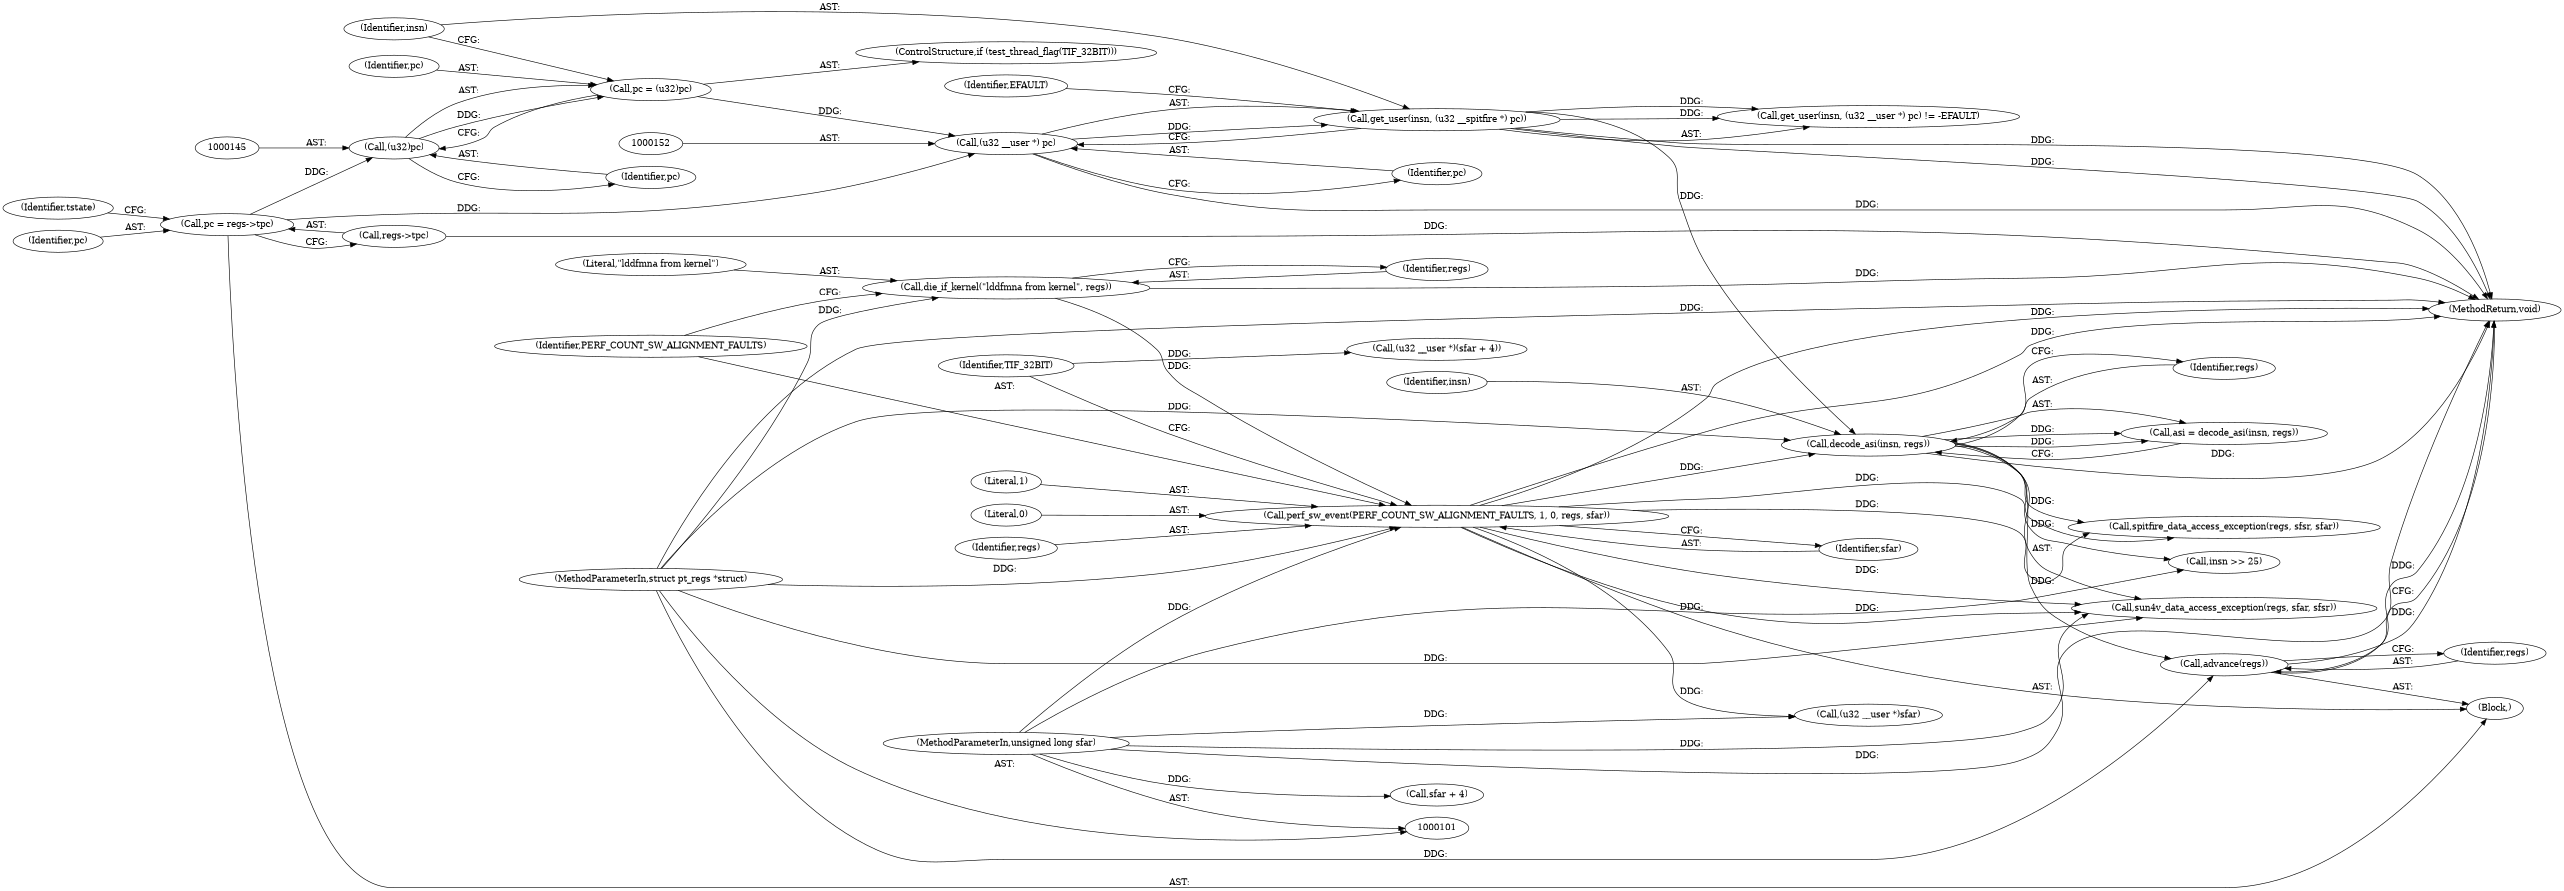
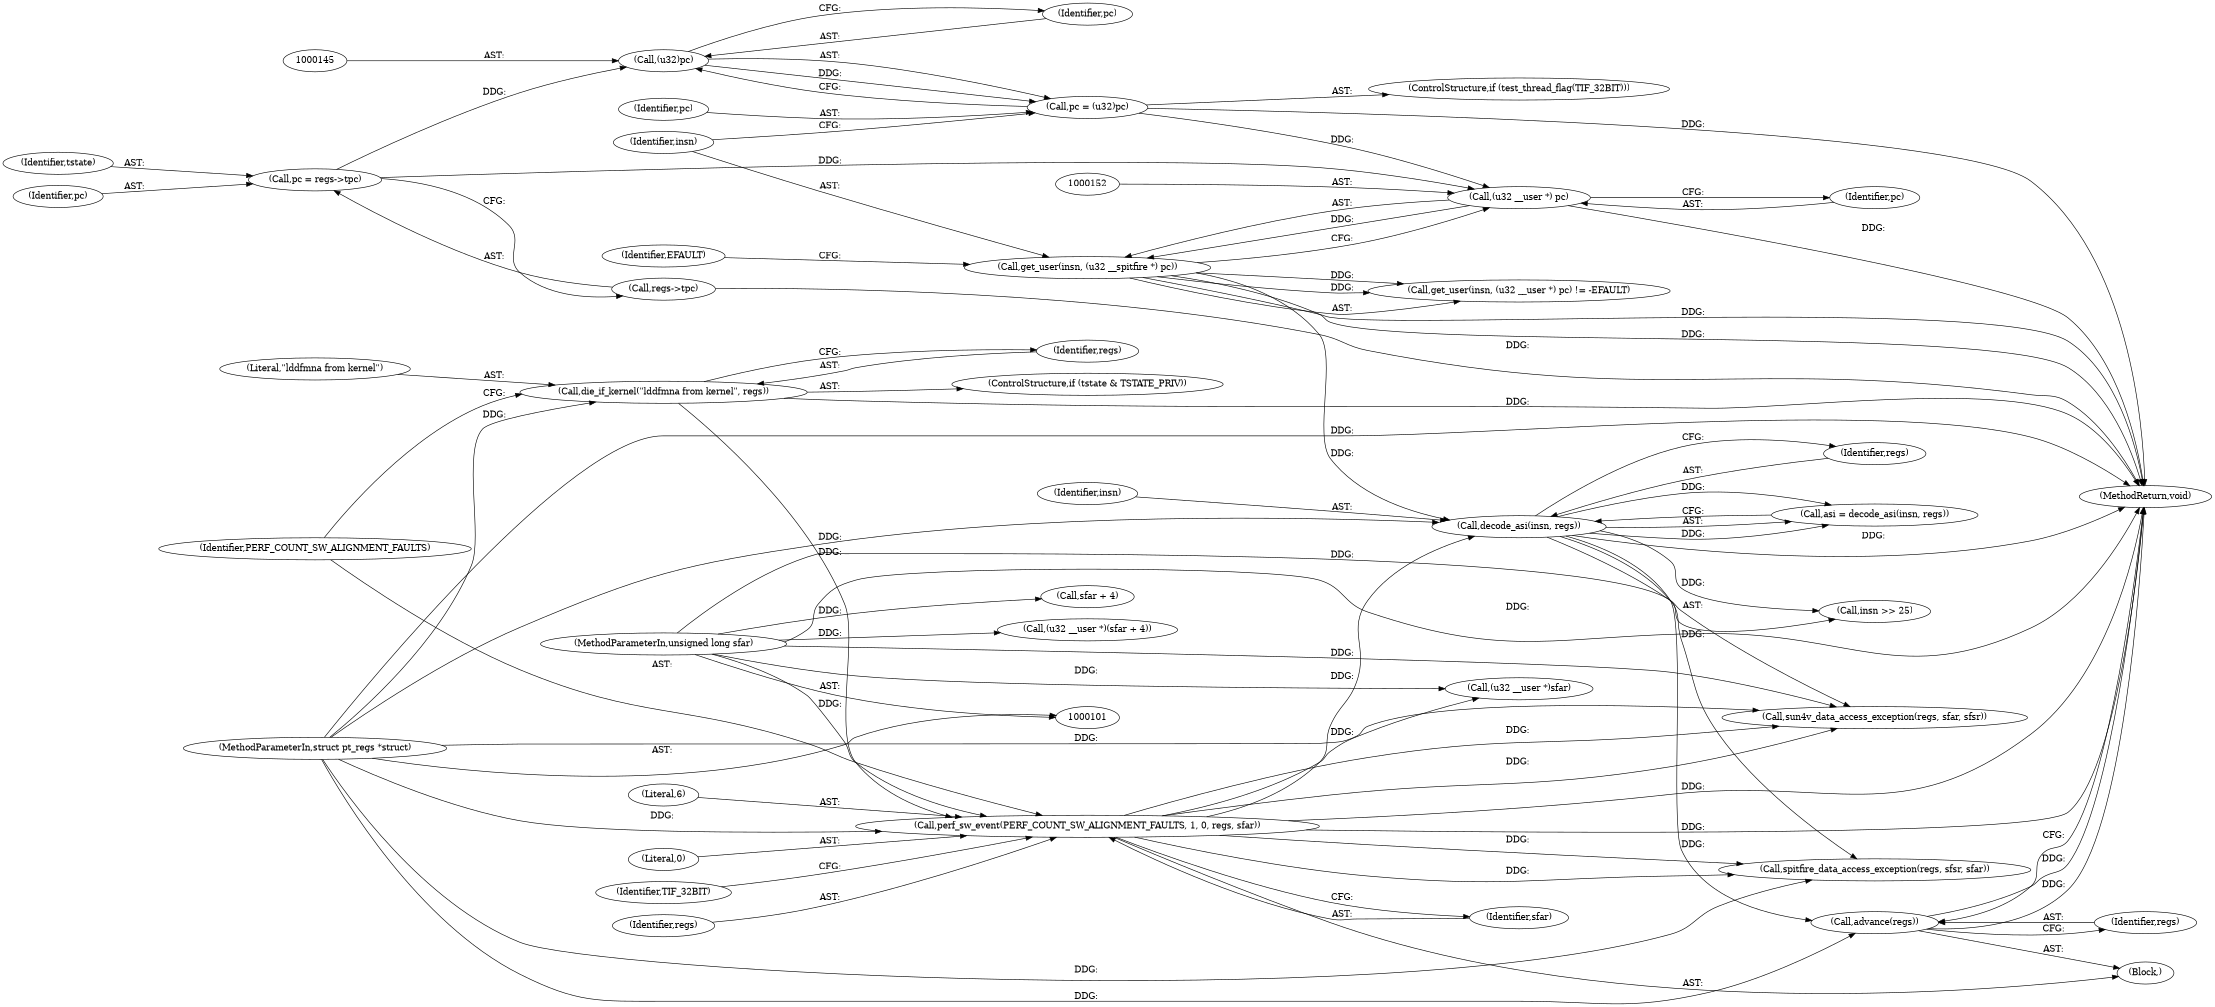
none -> (1756, 134)
(137, 211) -> (136, 164)
(1208, 358) -> (886, 637)
none -> (1088, 384)
(1006, 482) -> (664, 795)
(1117, 888) -> none
none -> (1033, 980)
